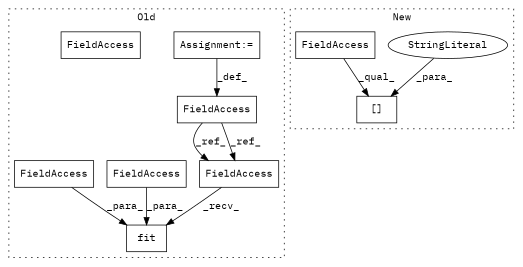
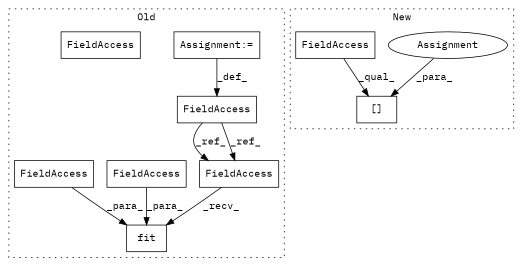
(448, 45) -> (448, 45)
